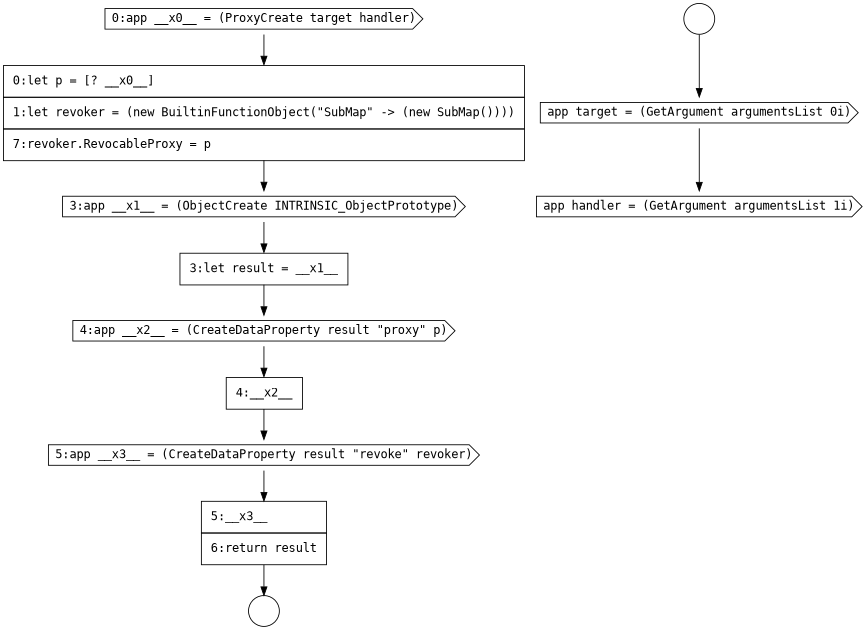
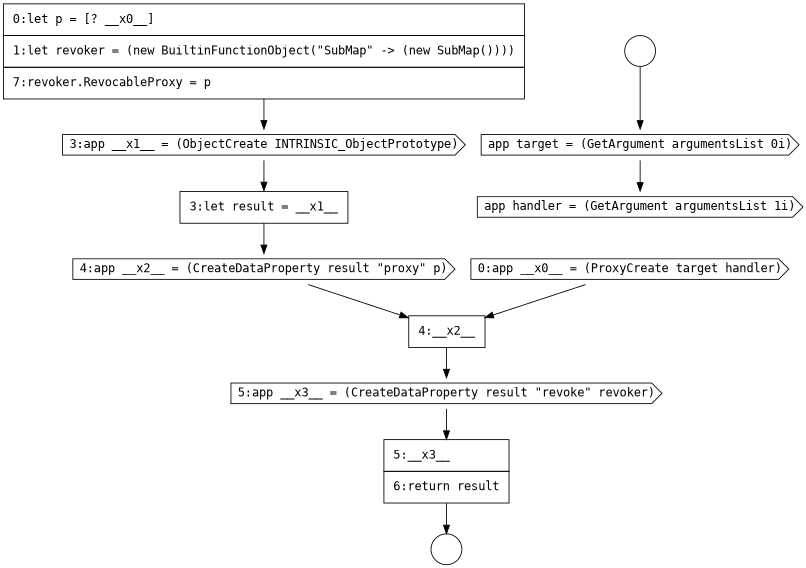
(264, 45) -> (539, 300)
